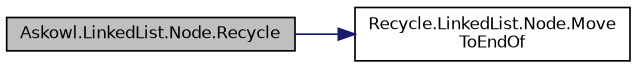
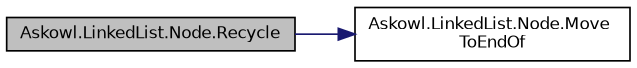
(492, 34) -> (492, 34)
